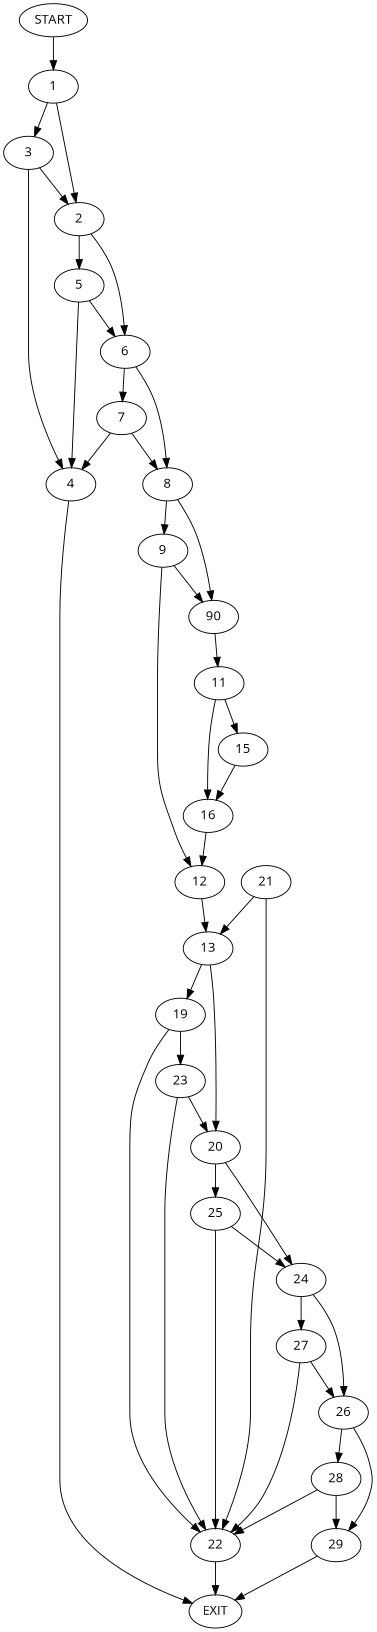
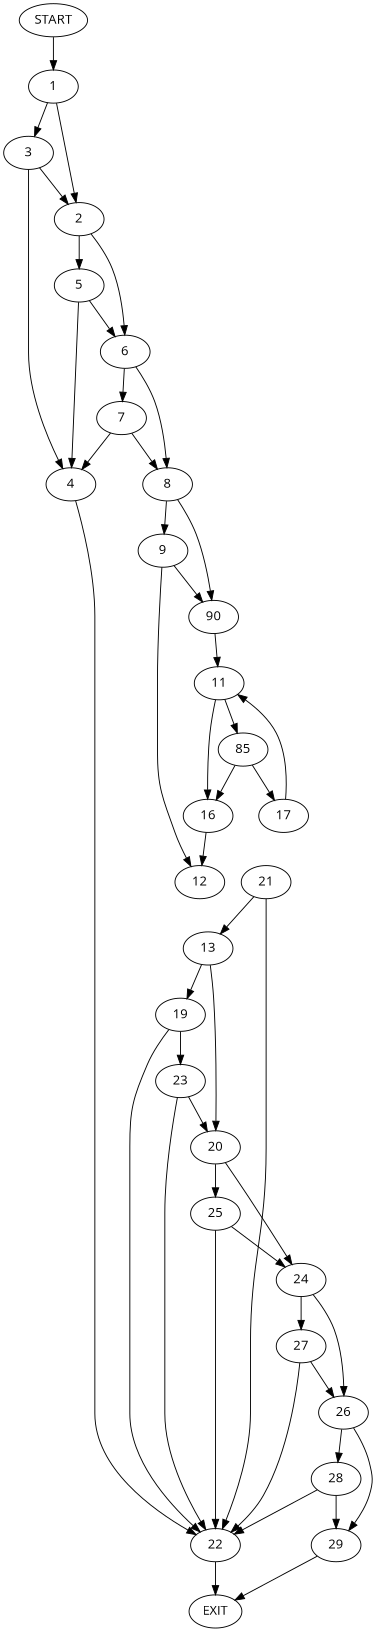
(243, 750) -> (243, 750)
none -> (284, 816)
(203, 911) -> none
(60, 1082) -> (95, 1034)
